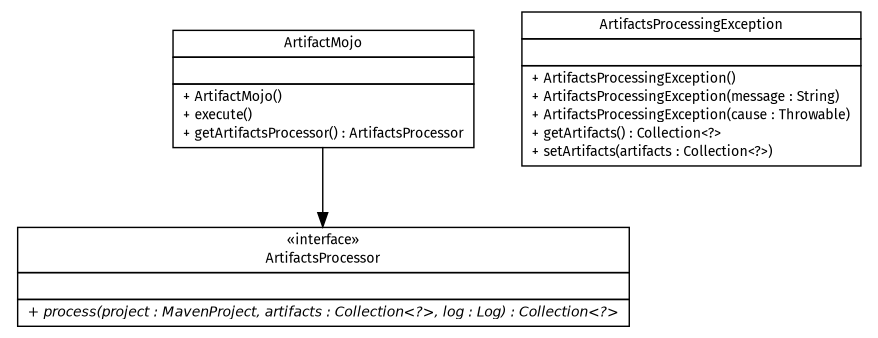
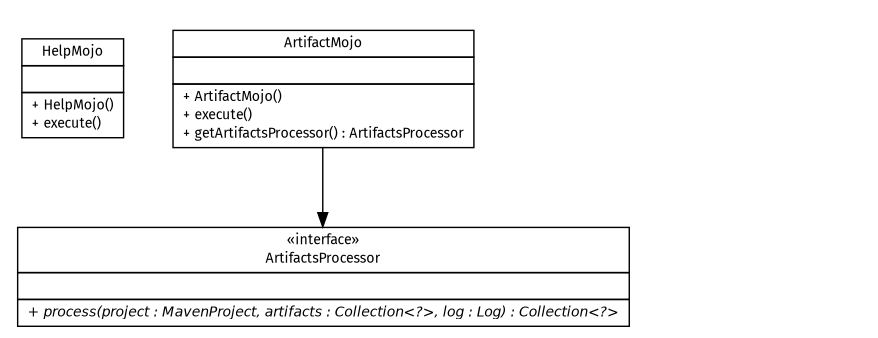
none -> (73, 88)
(691, 88) -> none
